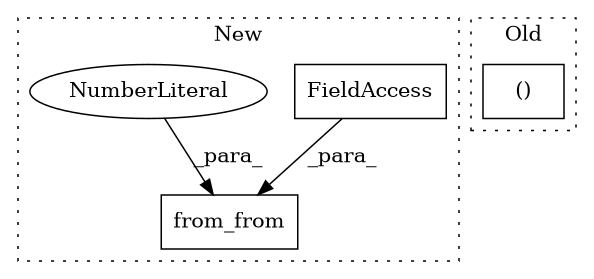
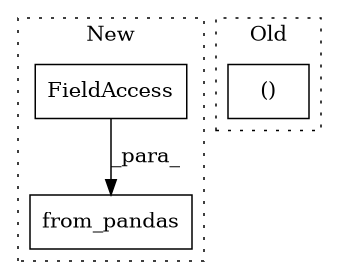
(148, 92) -> none
(230, 222) -> (111, 222)
